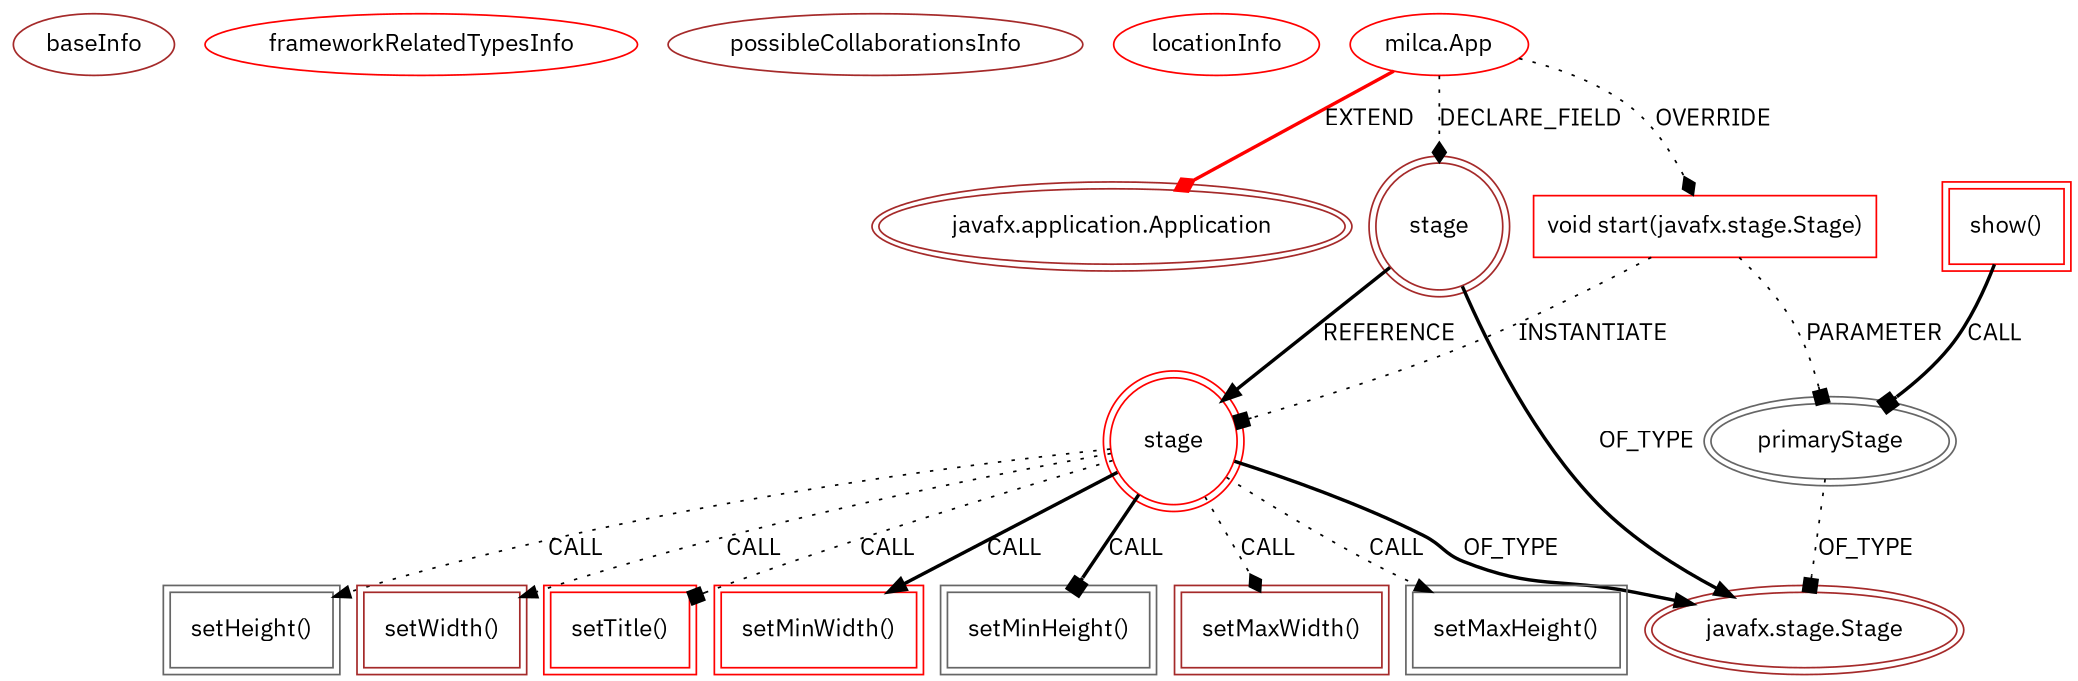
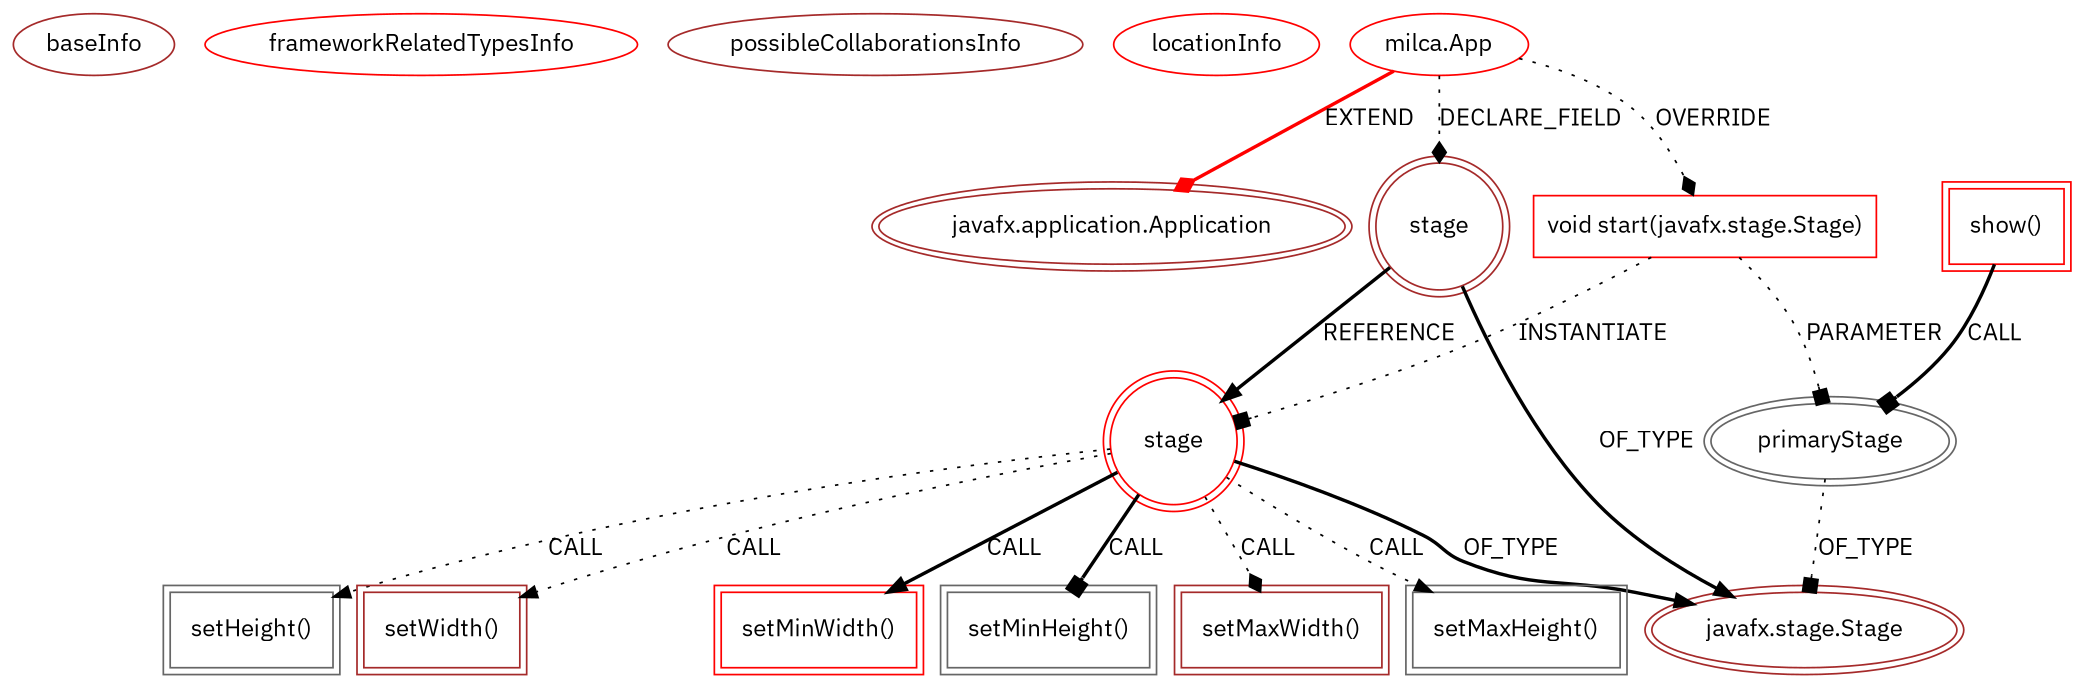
(620, 630) -> none
